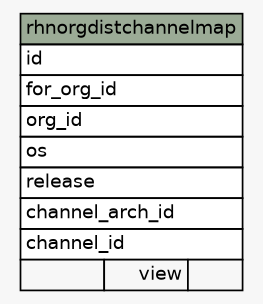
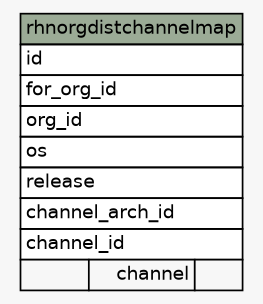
(161, 274) -> (153, 274)
